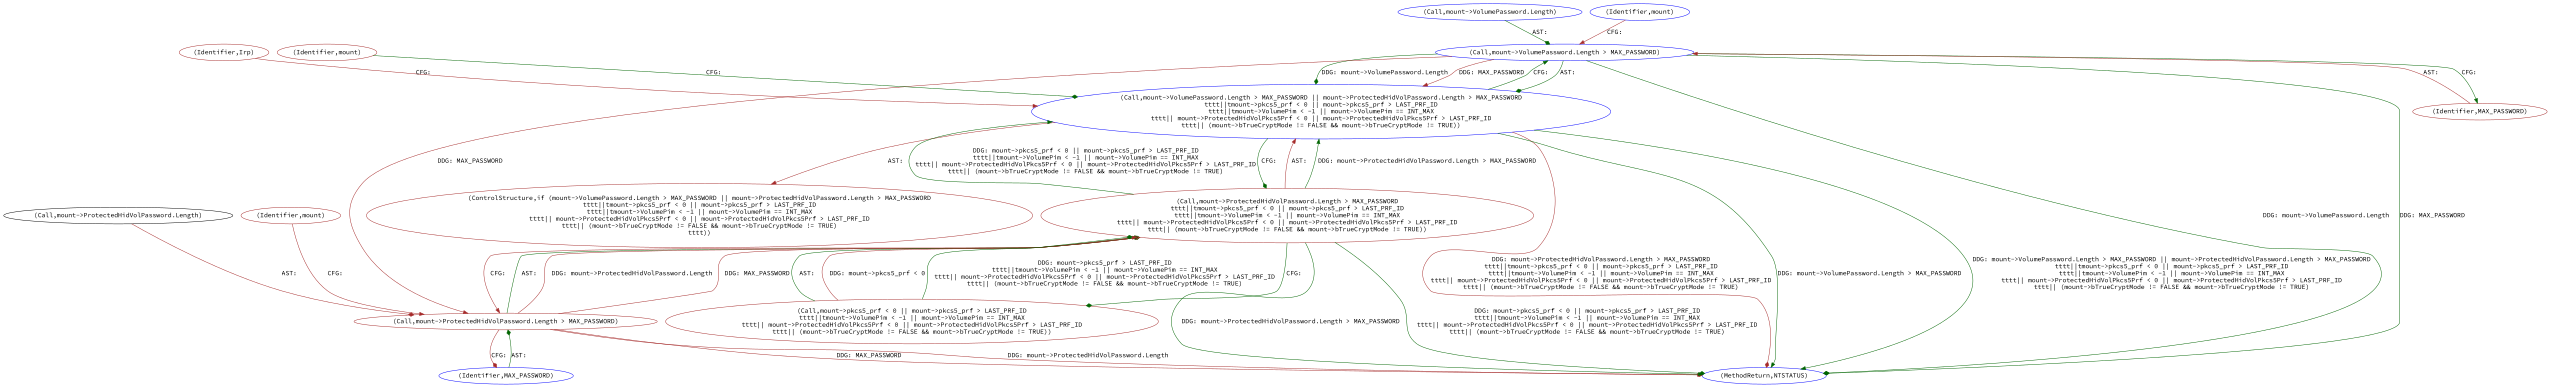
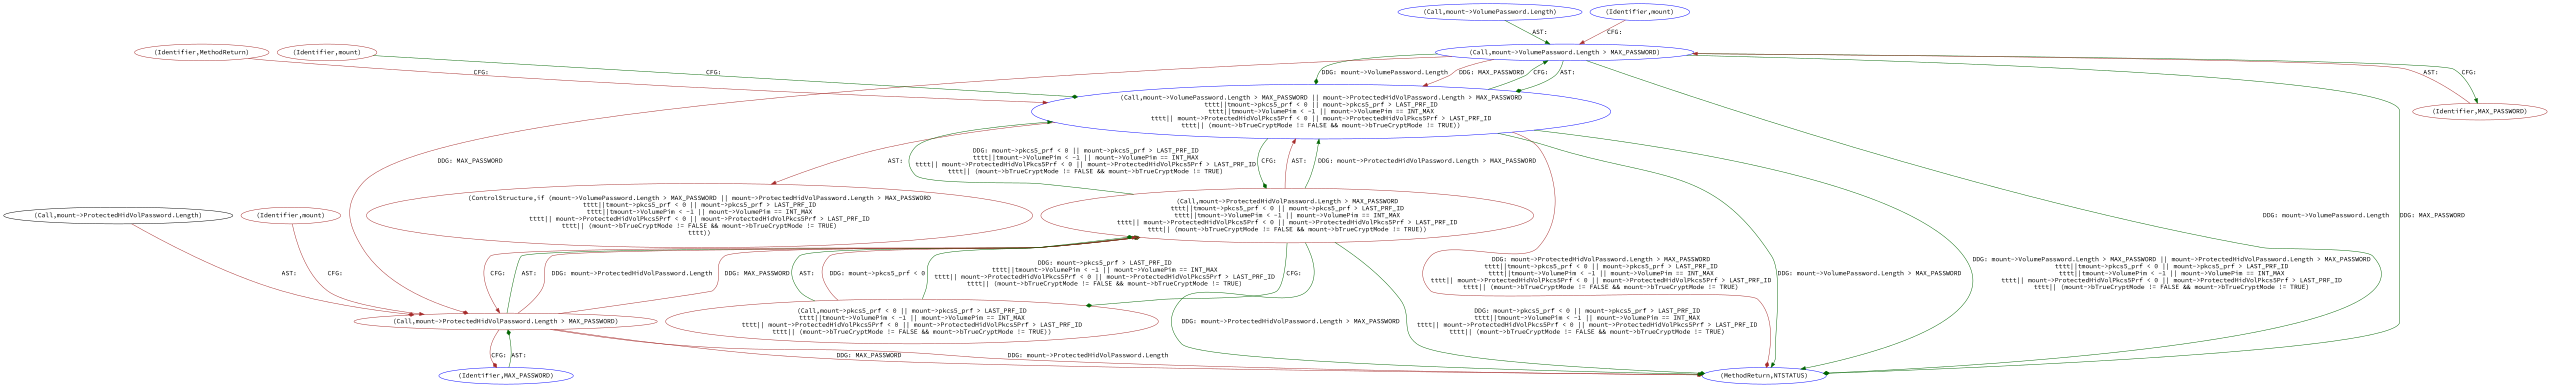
(1525, 31) -> (1525, 31)
(224, 52) -> (202, 52)
(838, 92) -> (774, 99)
